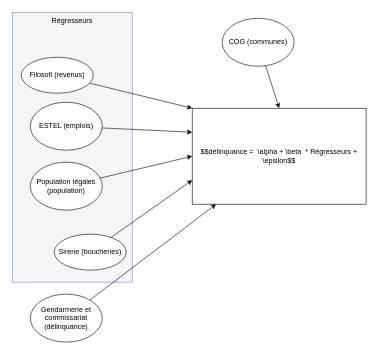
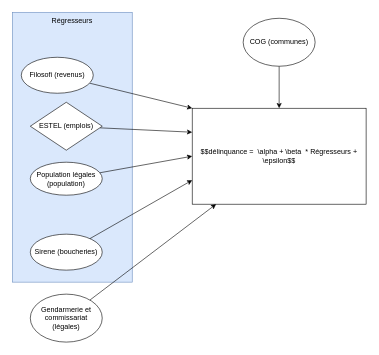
(72, 21) -> (72, 21)
(258, 42) -> (279, 42)
(66, 126) -> (66, 126)
(66, 186) -> (66, 179)
(90, 252) -> (66, 252)
(66, 318) -> (66, 318)
